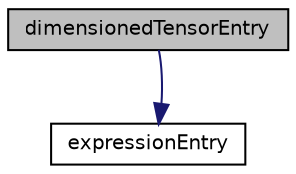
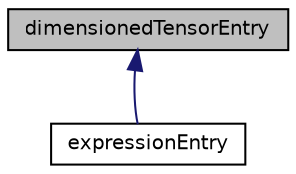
(162, 77) -> (135, 97)
